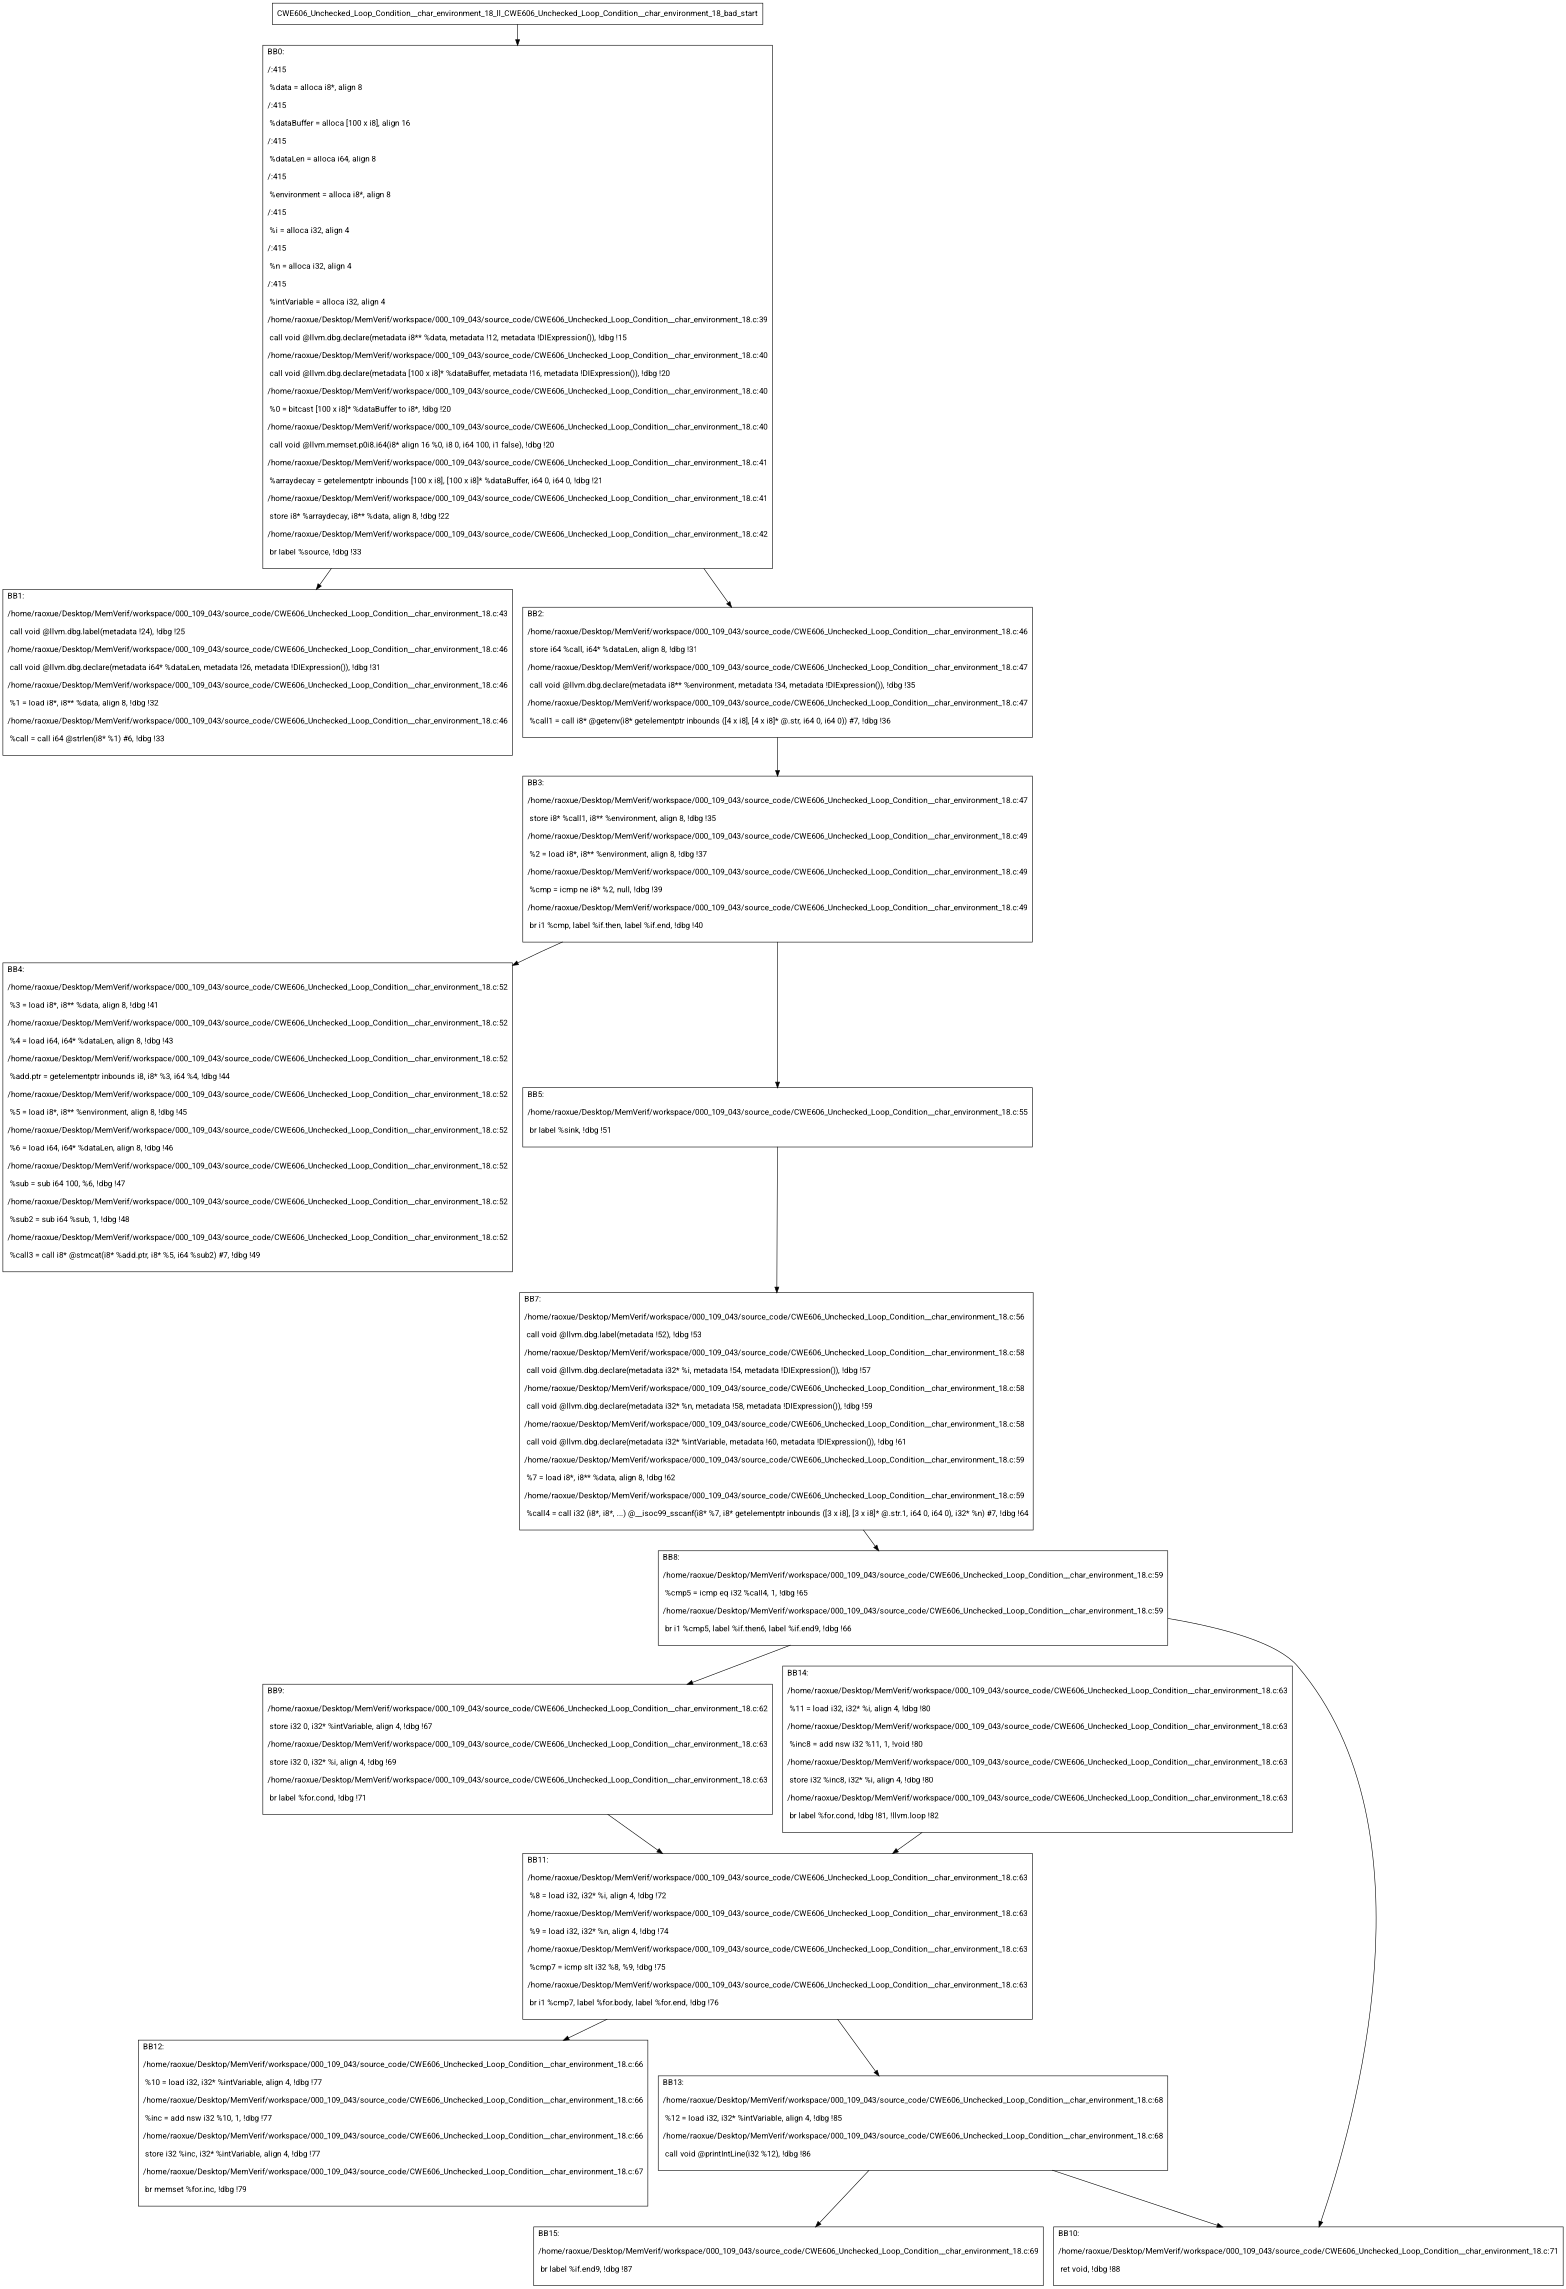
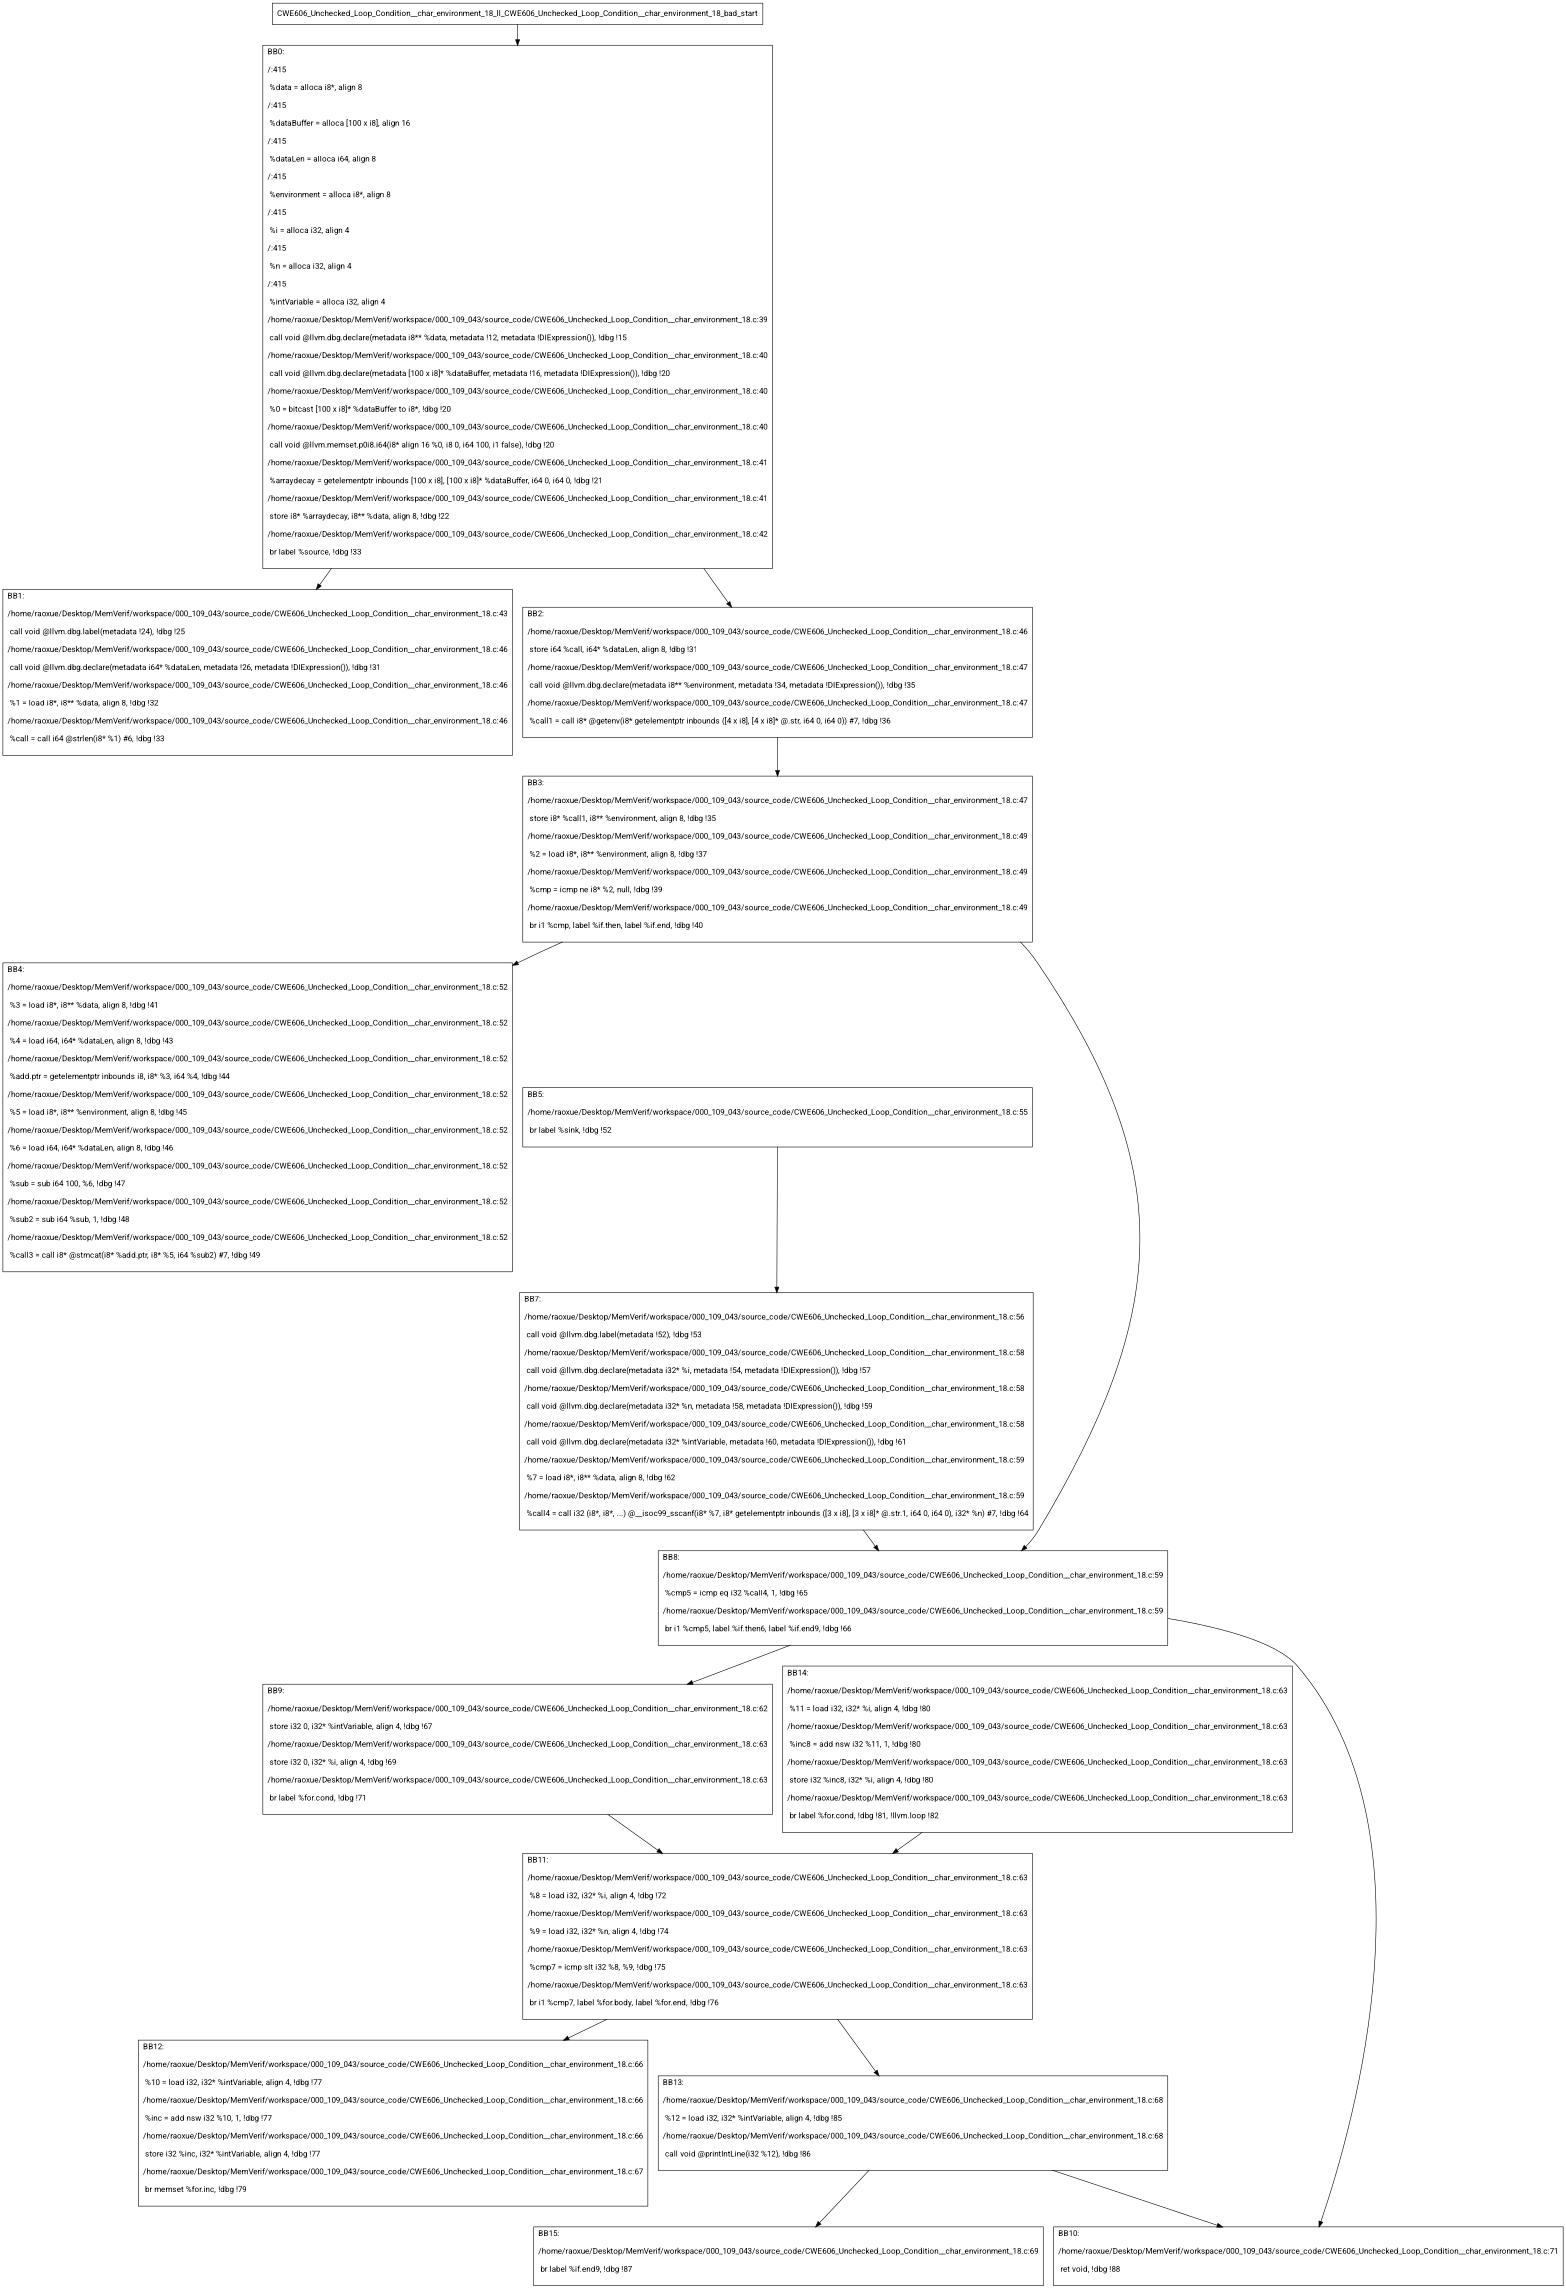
(778, 1012) -> (1140, 1242)
(569, 1130) -> (569, 1130)
(855, 1744) -> (854, 1744)
